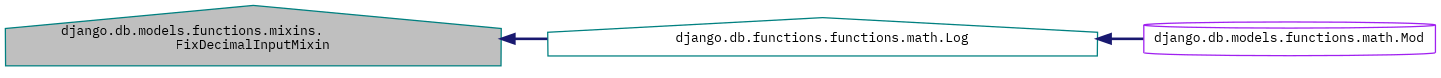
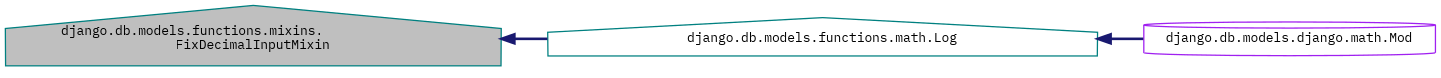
(823, 39) -> (823, 39)
(1290, 39) -> (1290, 39)
